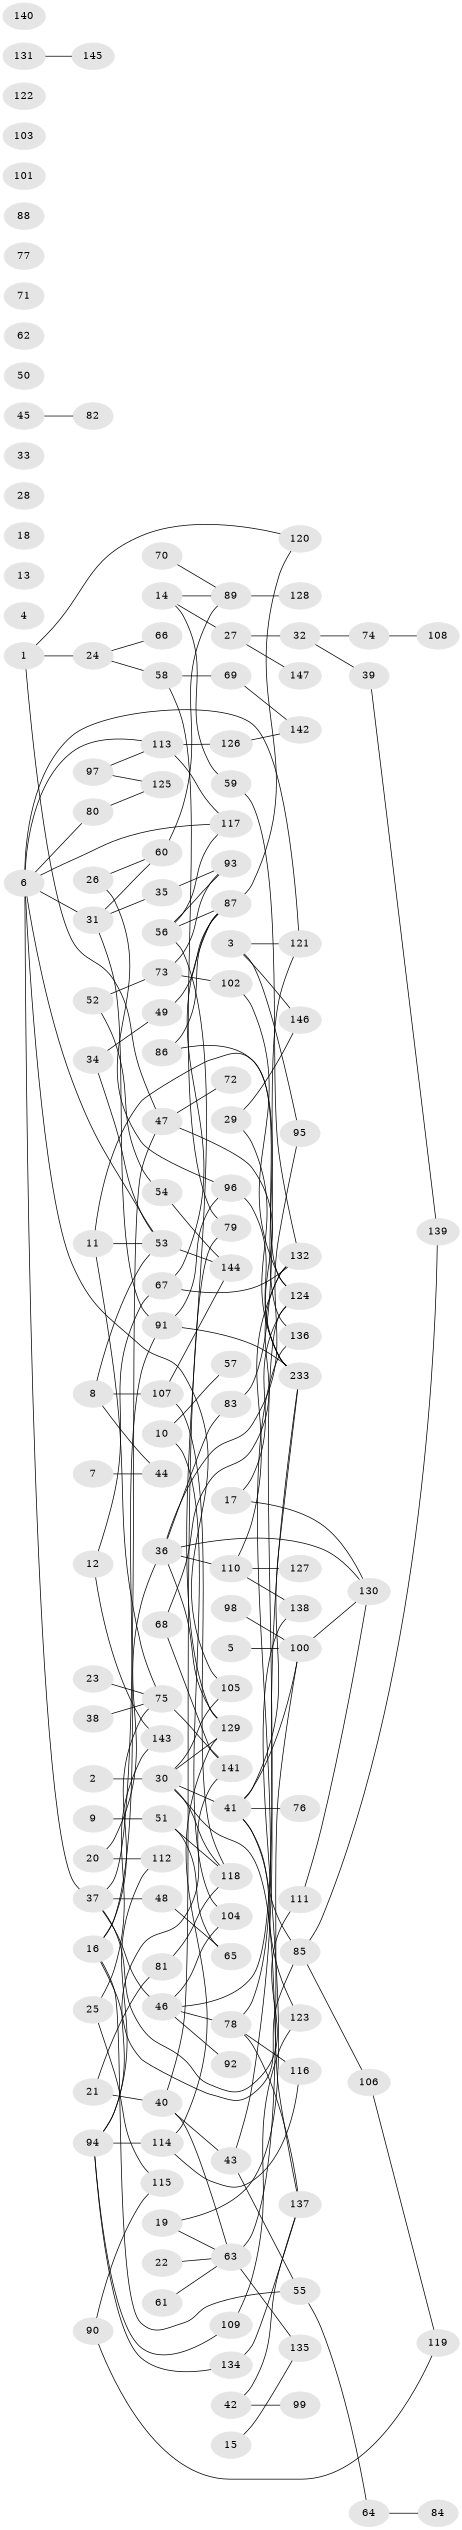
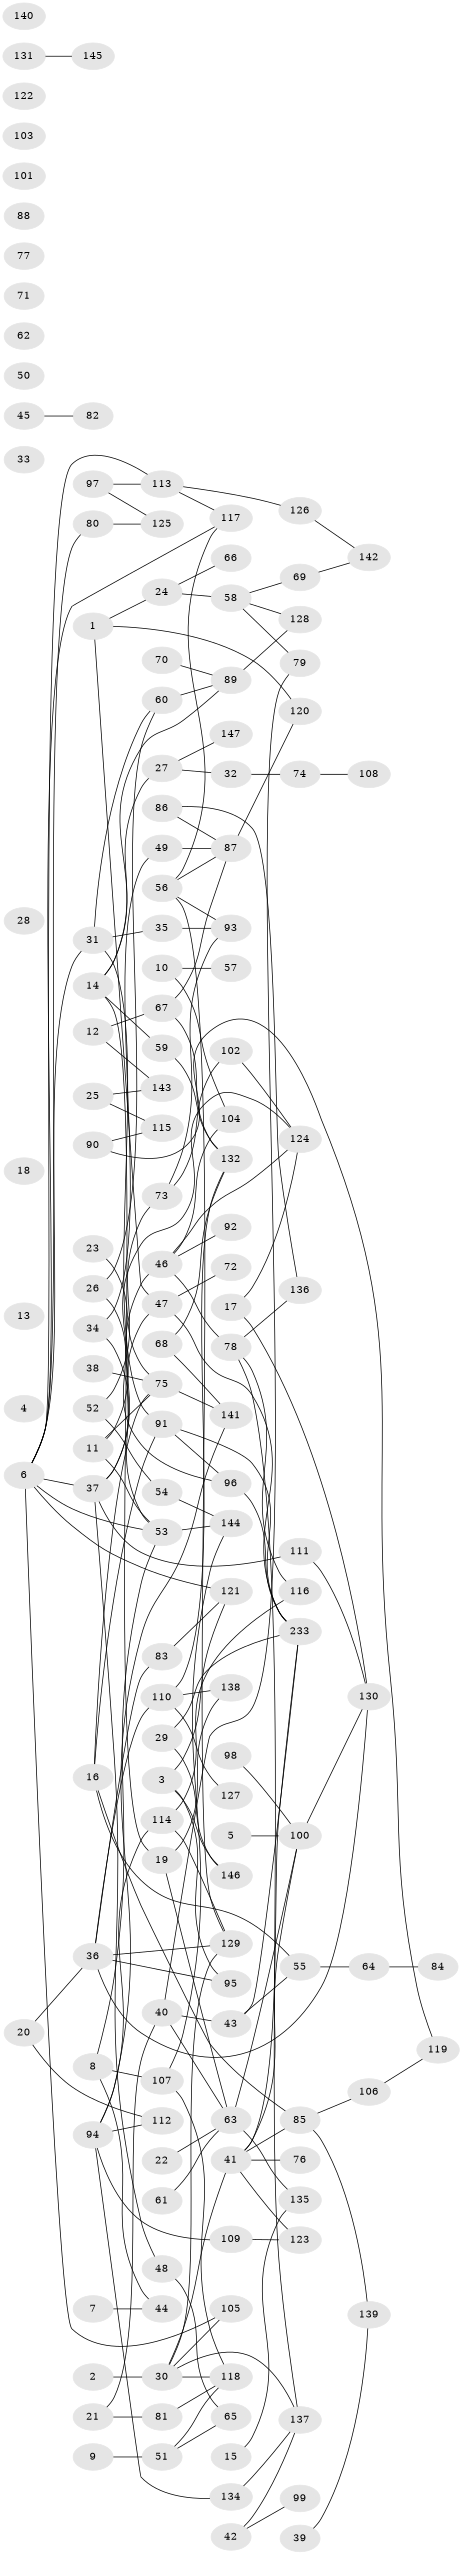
none -> (265, 609)
(335, 656) -> none
none -> (125, 1510)
